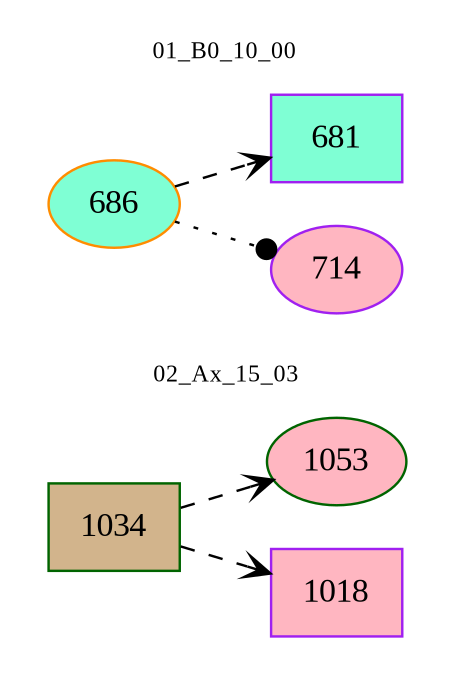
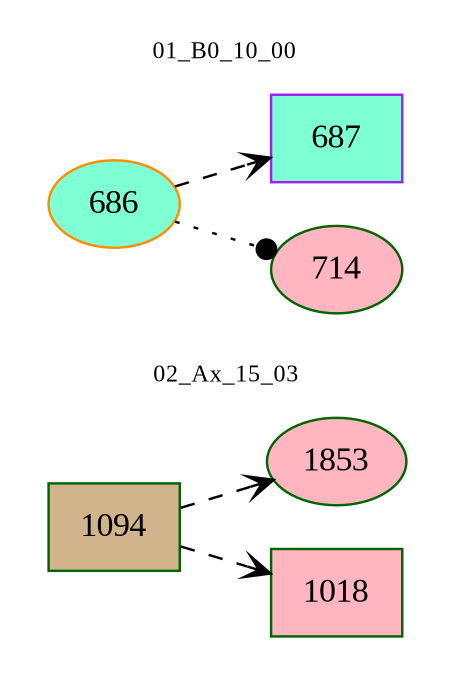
(337, 138) -> (337, 138)
(337, 270) -> (337, 270)
(337, 462) -> (337, 462)
(114, 527) -> (114, 527)
(337, 593) -> (337, 593)
